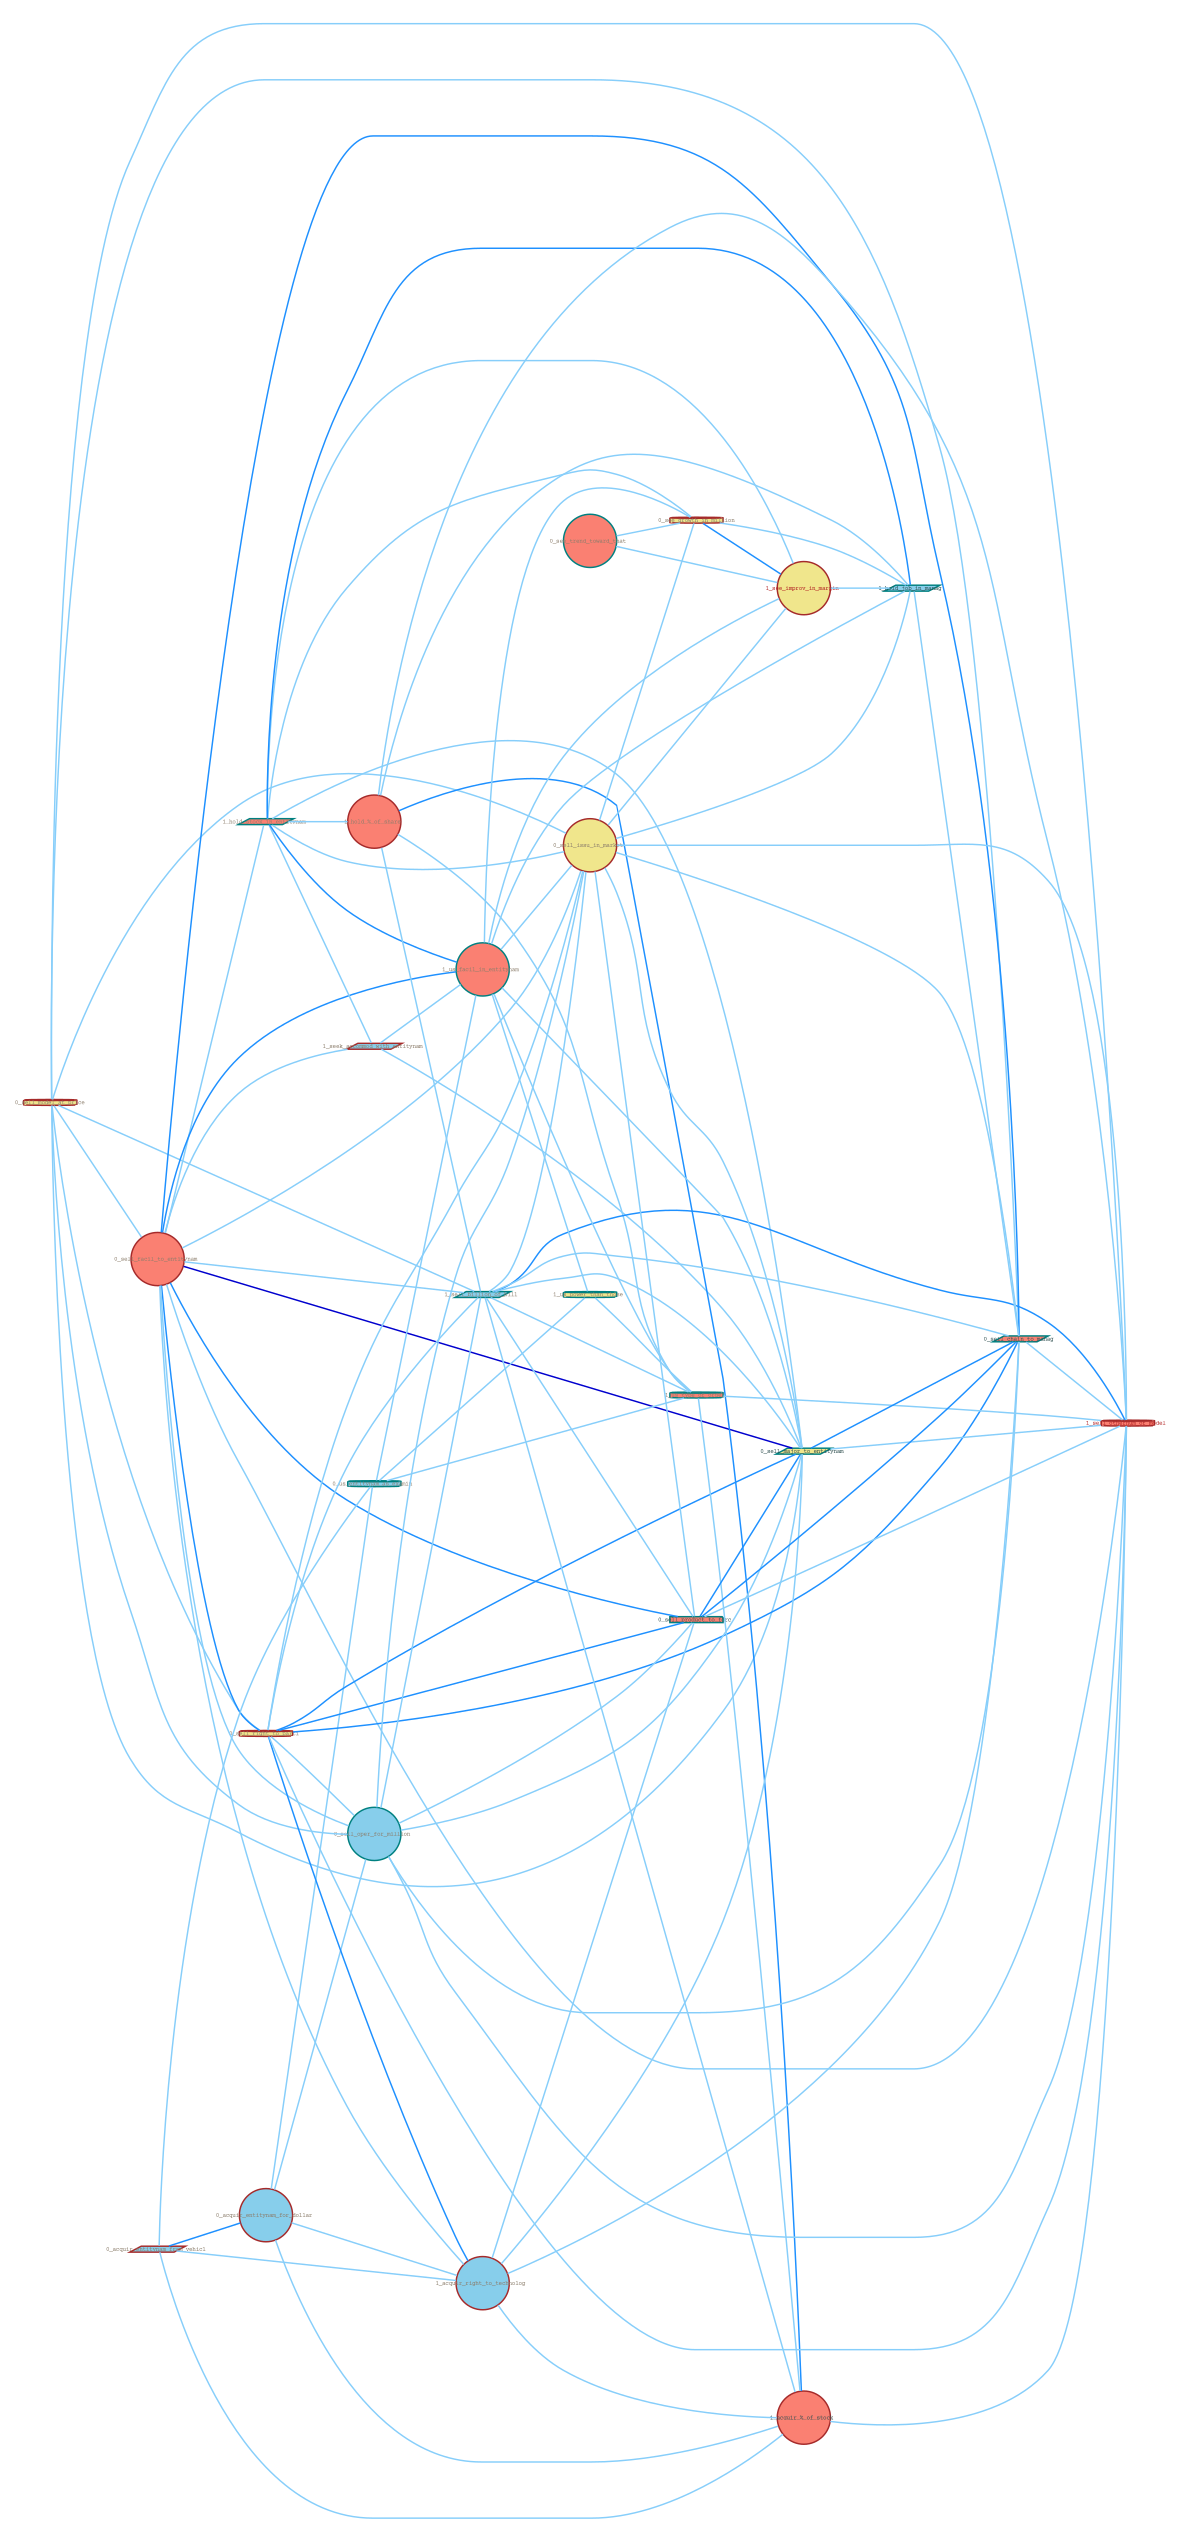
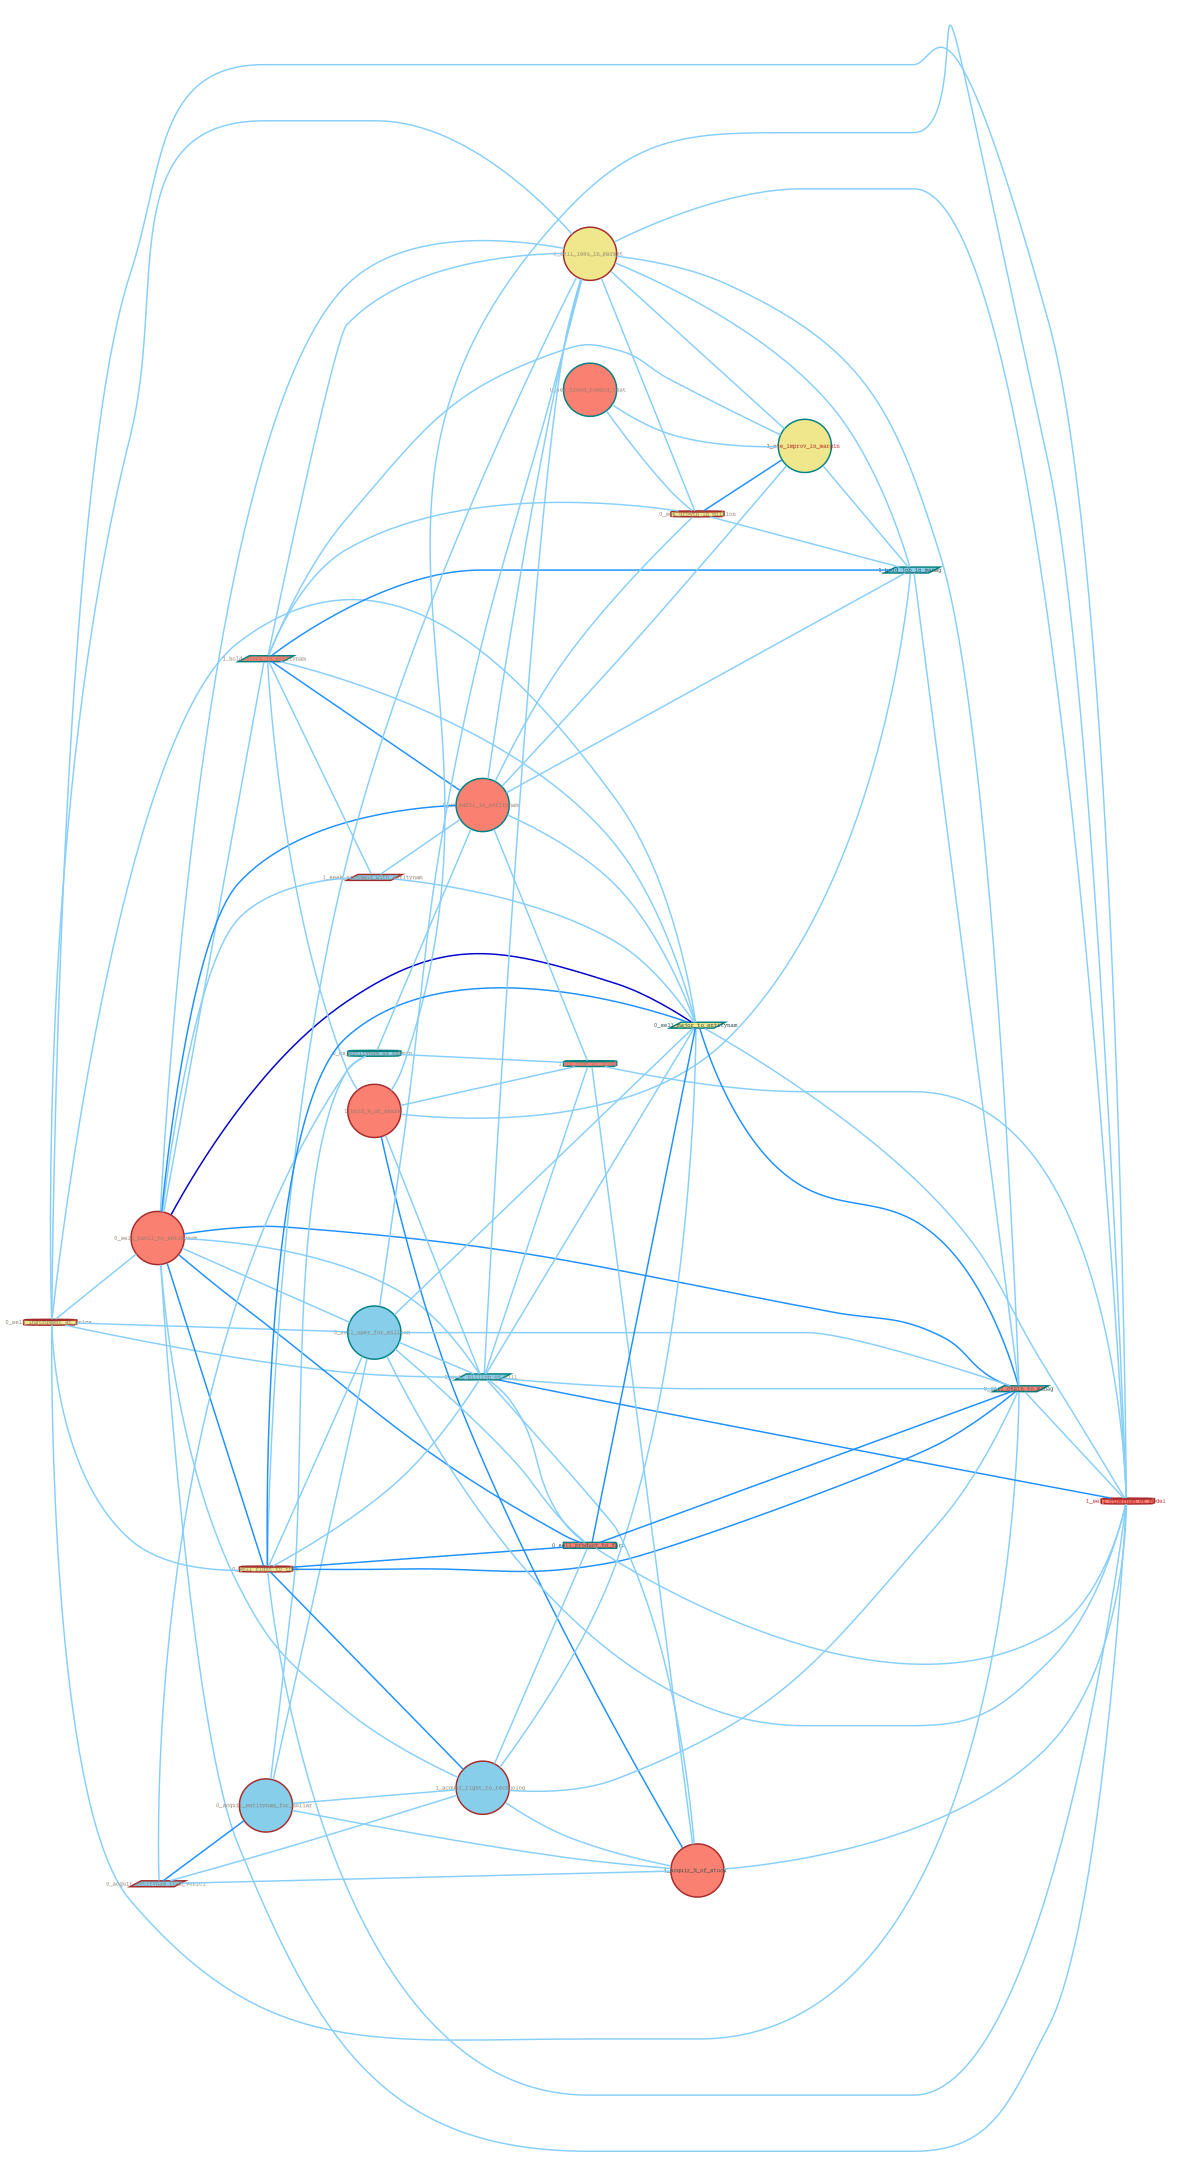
(804, 588) -> (805, 446)
(50, 1102) -> (50, 1322)
(717, 1151) -> none
(650, 1281) -> none
(590, 1295) -> none
(266, 1733) -> (266, 1569)
